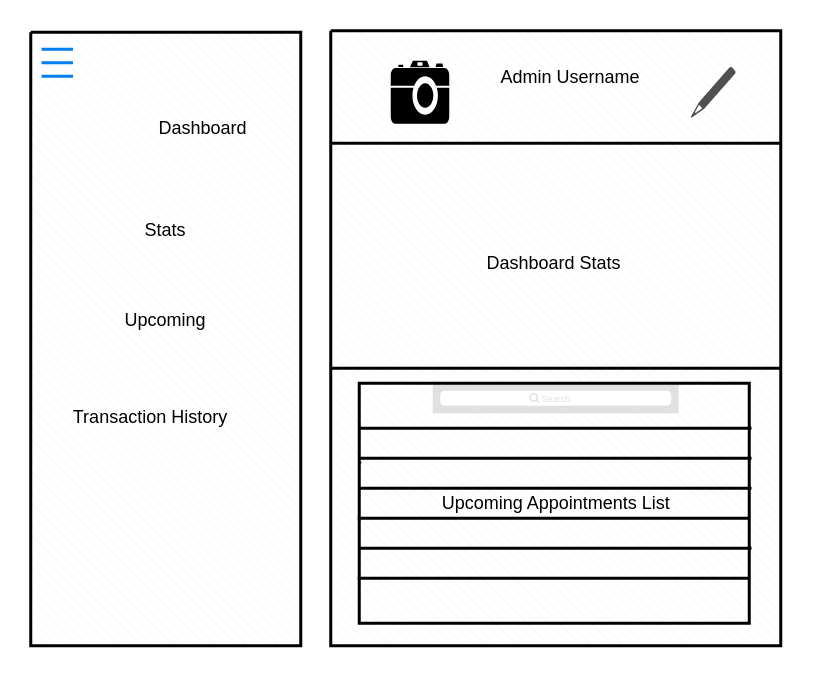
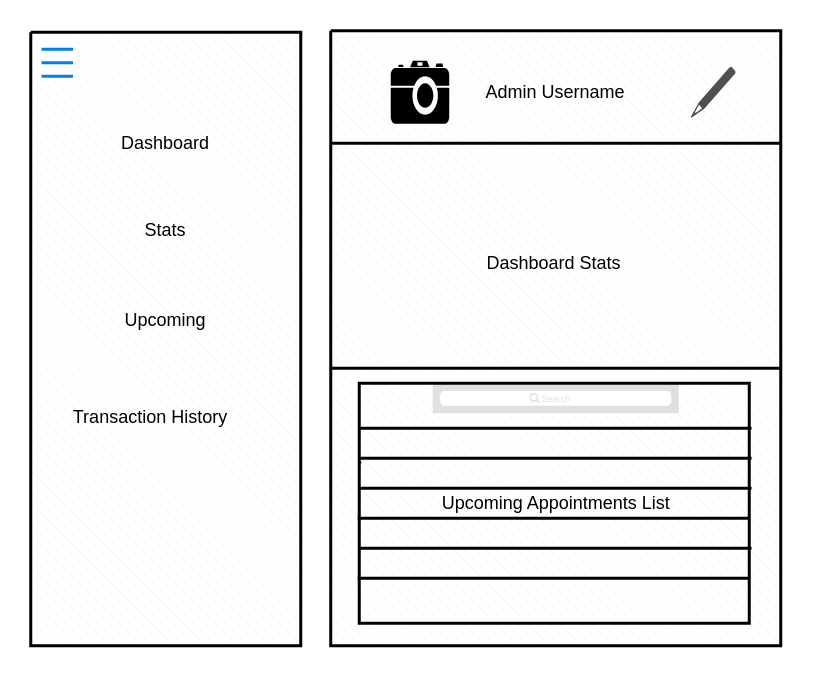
(571, 77) -> (556, 92)
(203, 128) -> (166, 143)
